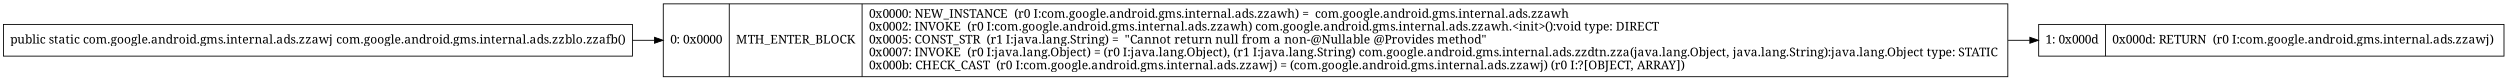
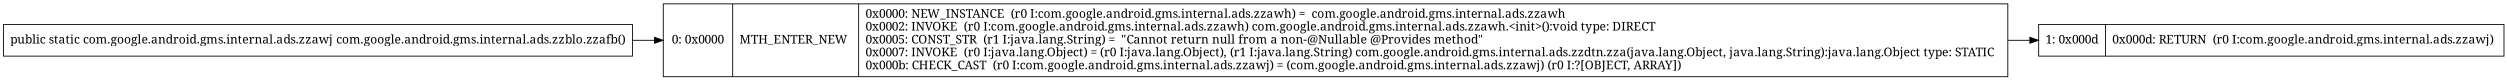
(796, 40) -> (794, 40)
